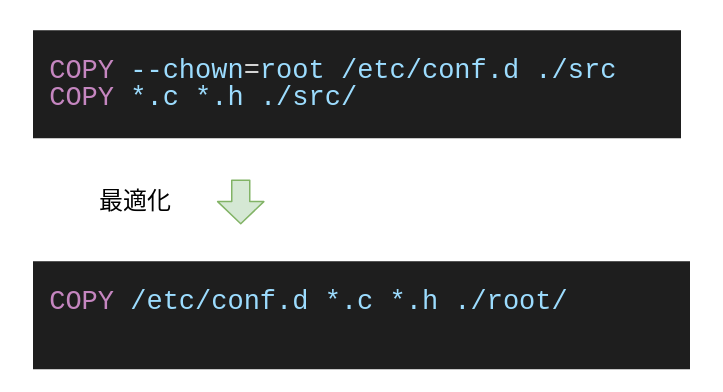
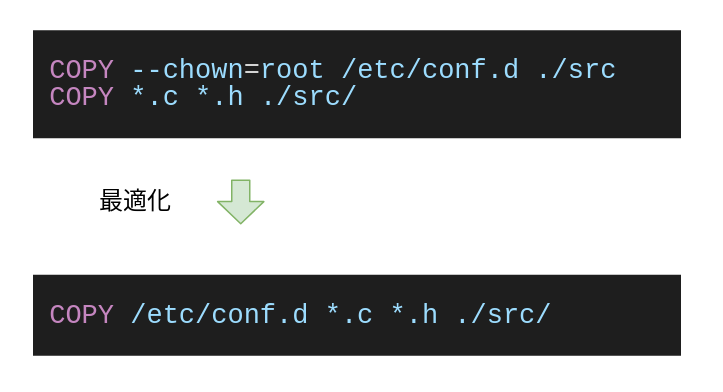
(203, 314) -> (197, 314)
